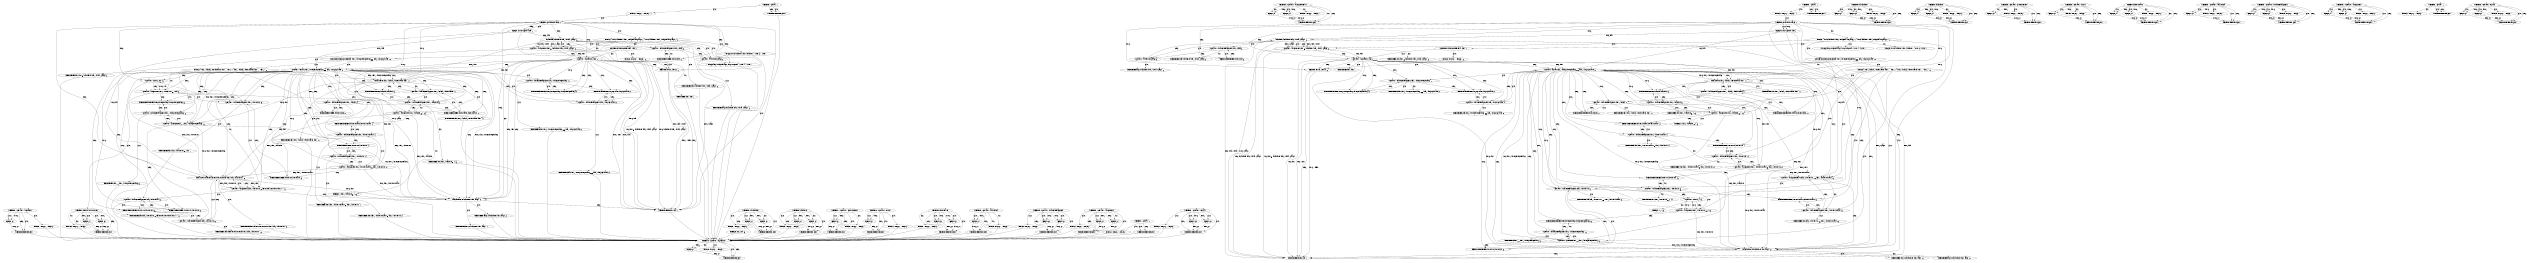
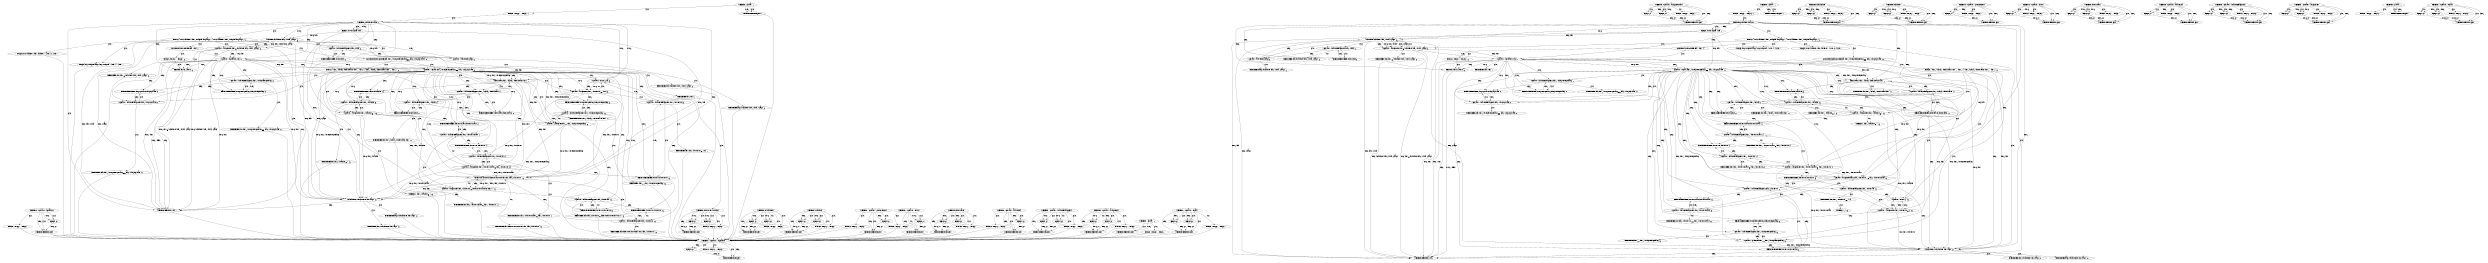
none -> (601, 87)
(1600, 200) -> none
(1675, 205) -> (1838, 205)
(737, 232) -> none
